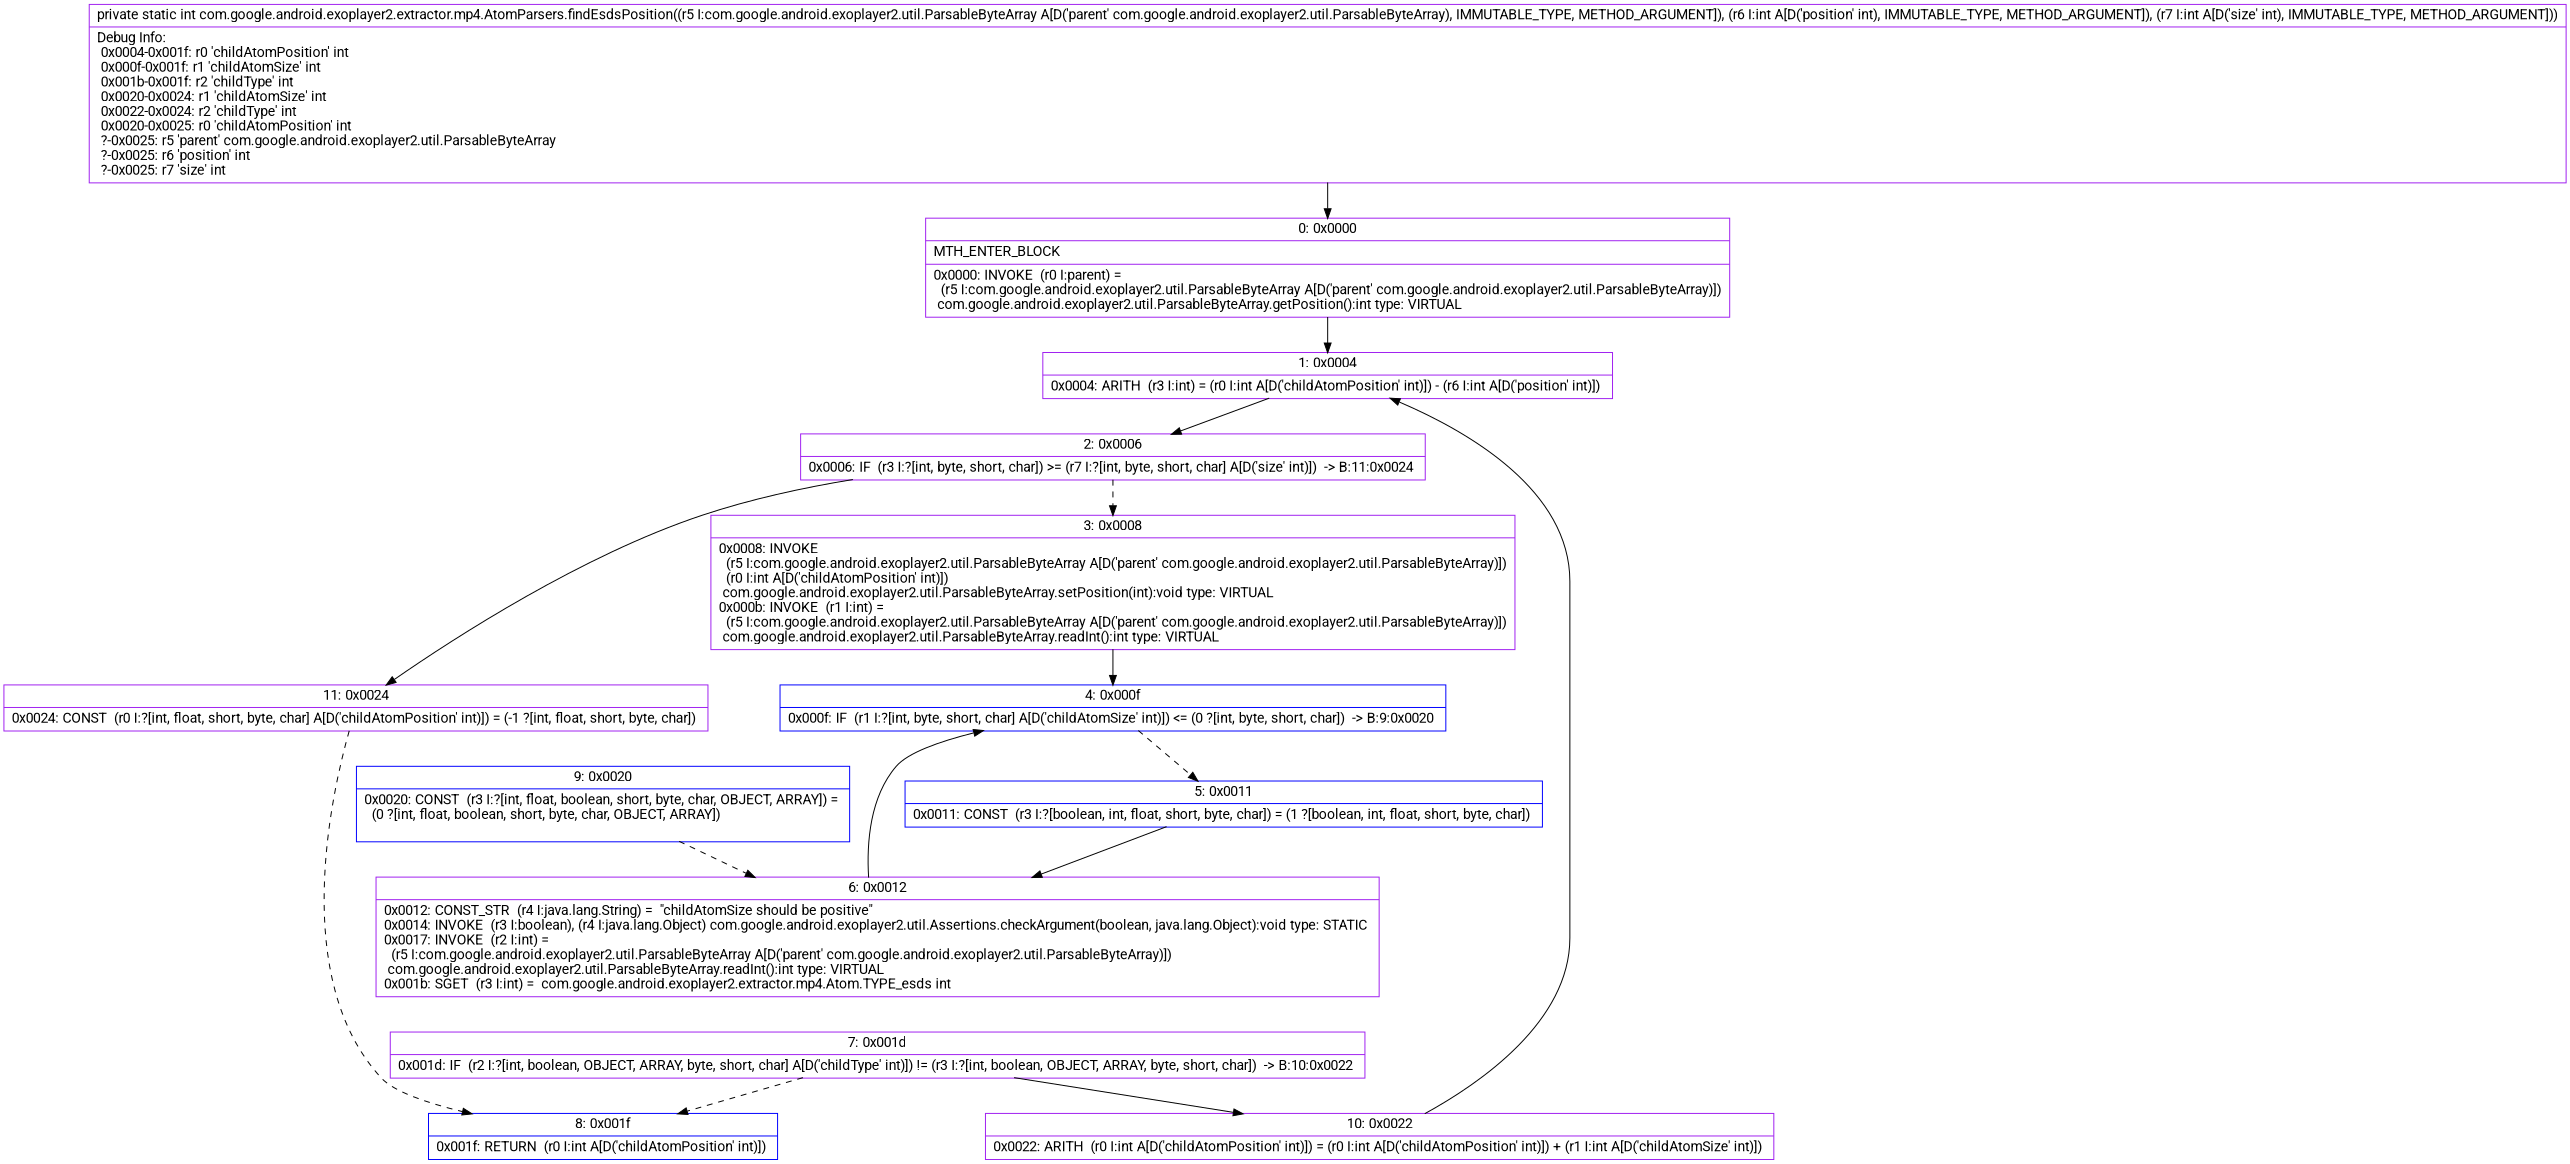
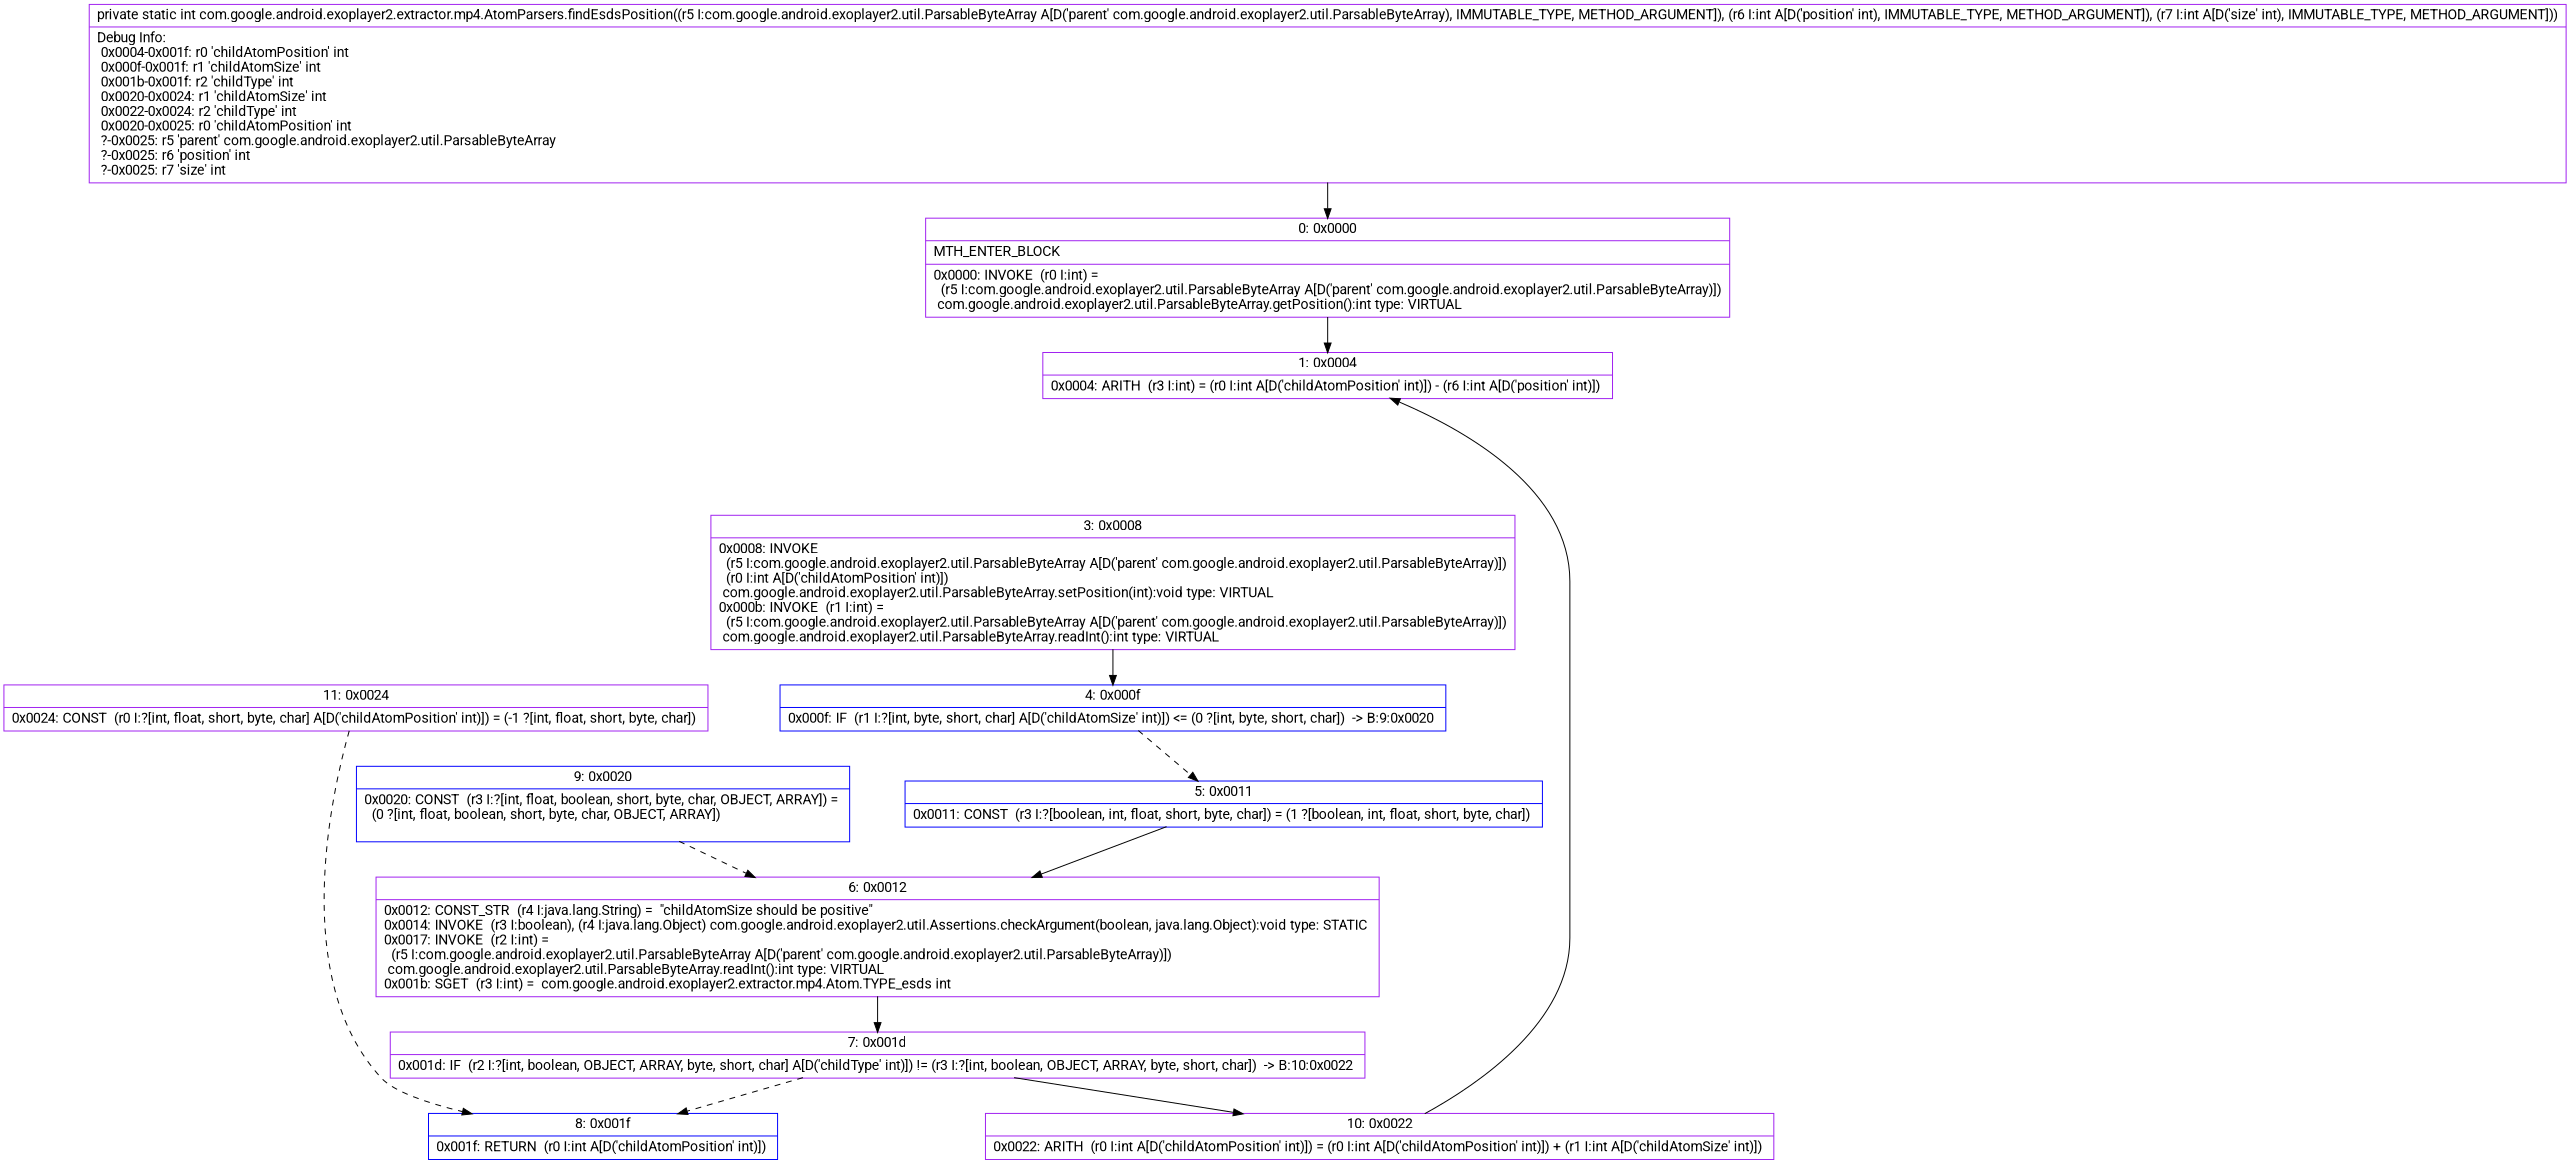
(1030, 276) -> (1018, 276)
(1113, 457) -> none
(887, 779) -> (878, 1009)
